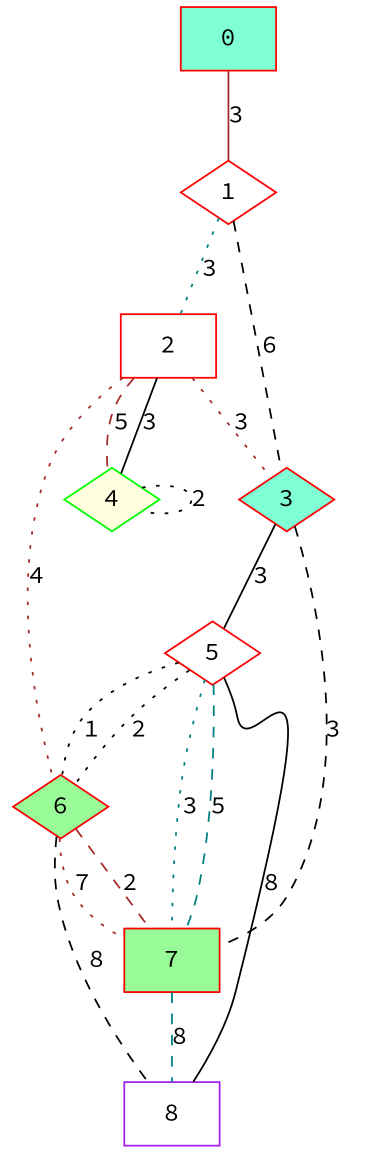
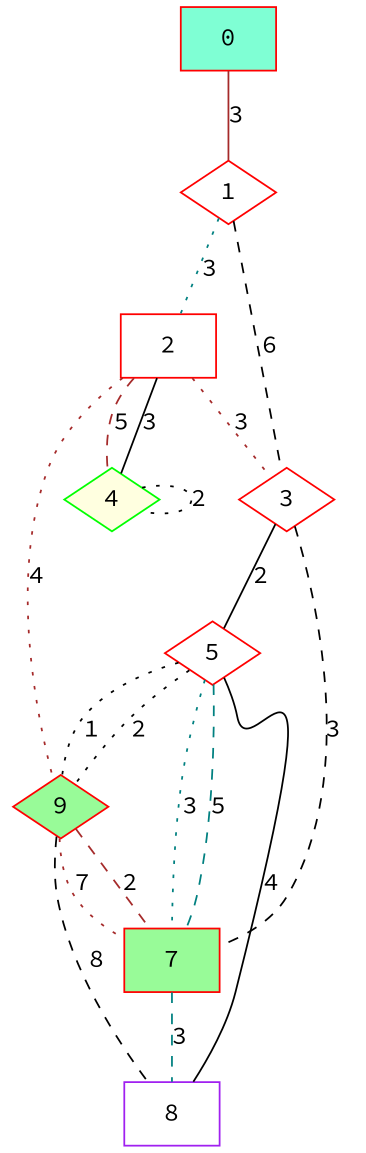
(287, 500) -> (287, 500)
(261, 576) -> (261, 576)
(61, 807) -> (61, 807)
(272, 884) -> (272, 884)
(180, 1037) -> (180, 1037)
